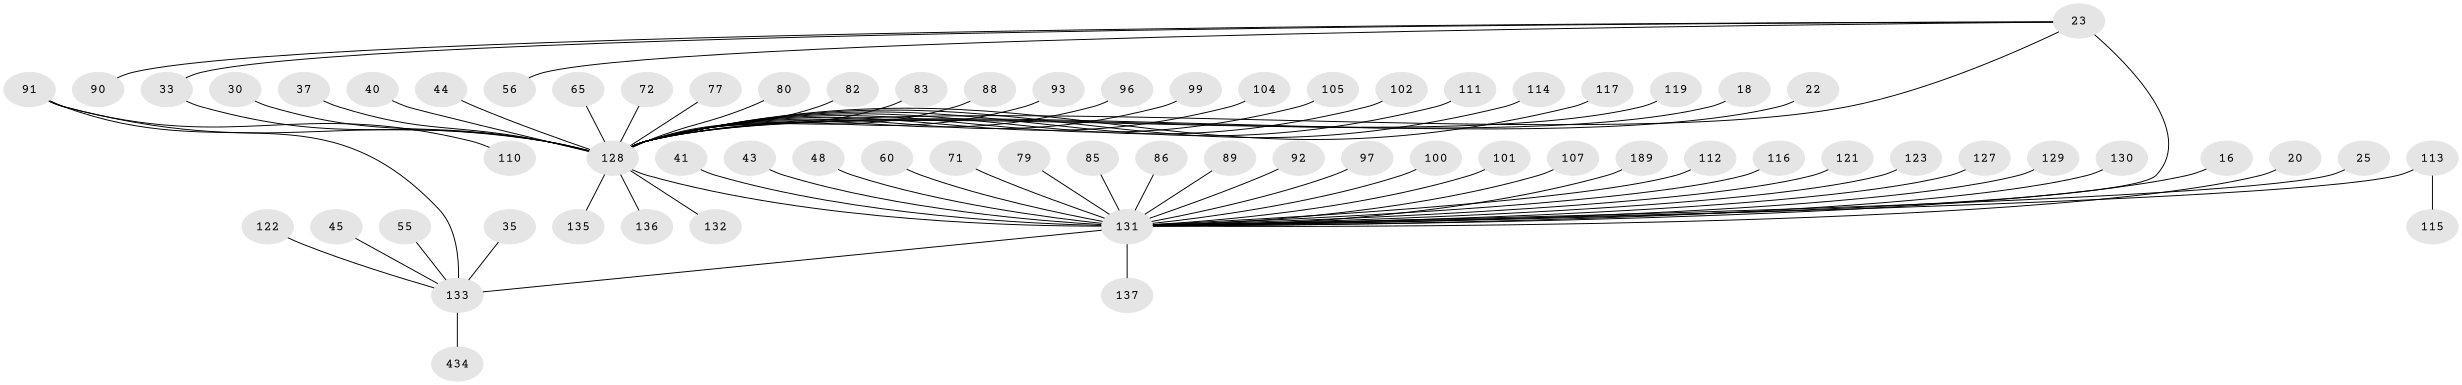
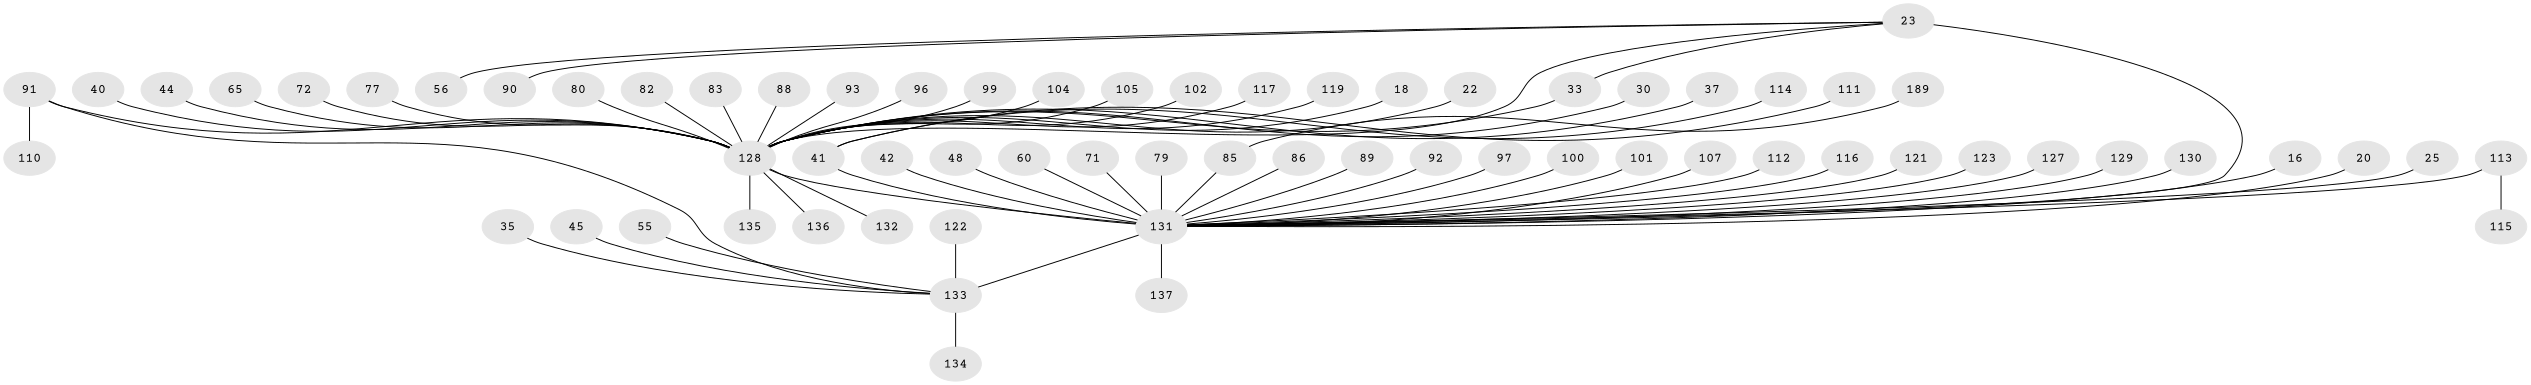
(1041, 124) -> (1334, 124)
(1076, 124) -> (1300, 124)
(750, 158) -> (887, 158)
(1390, 214) -> (1558, 122)
(457, 364) -> (956, 364)
